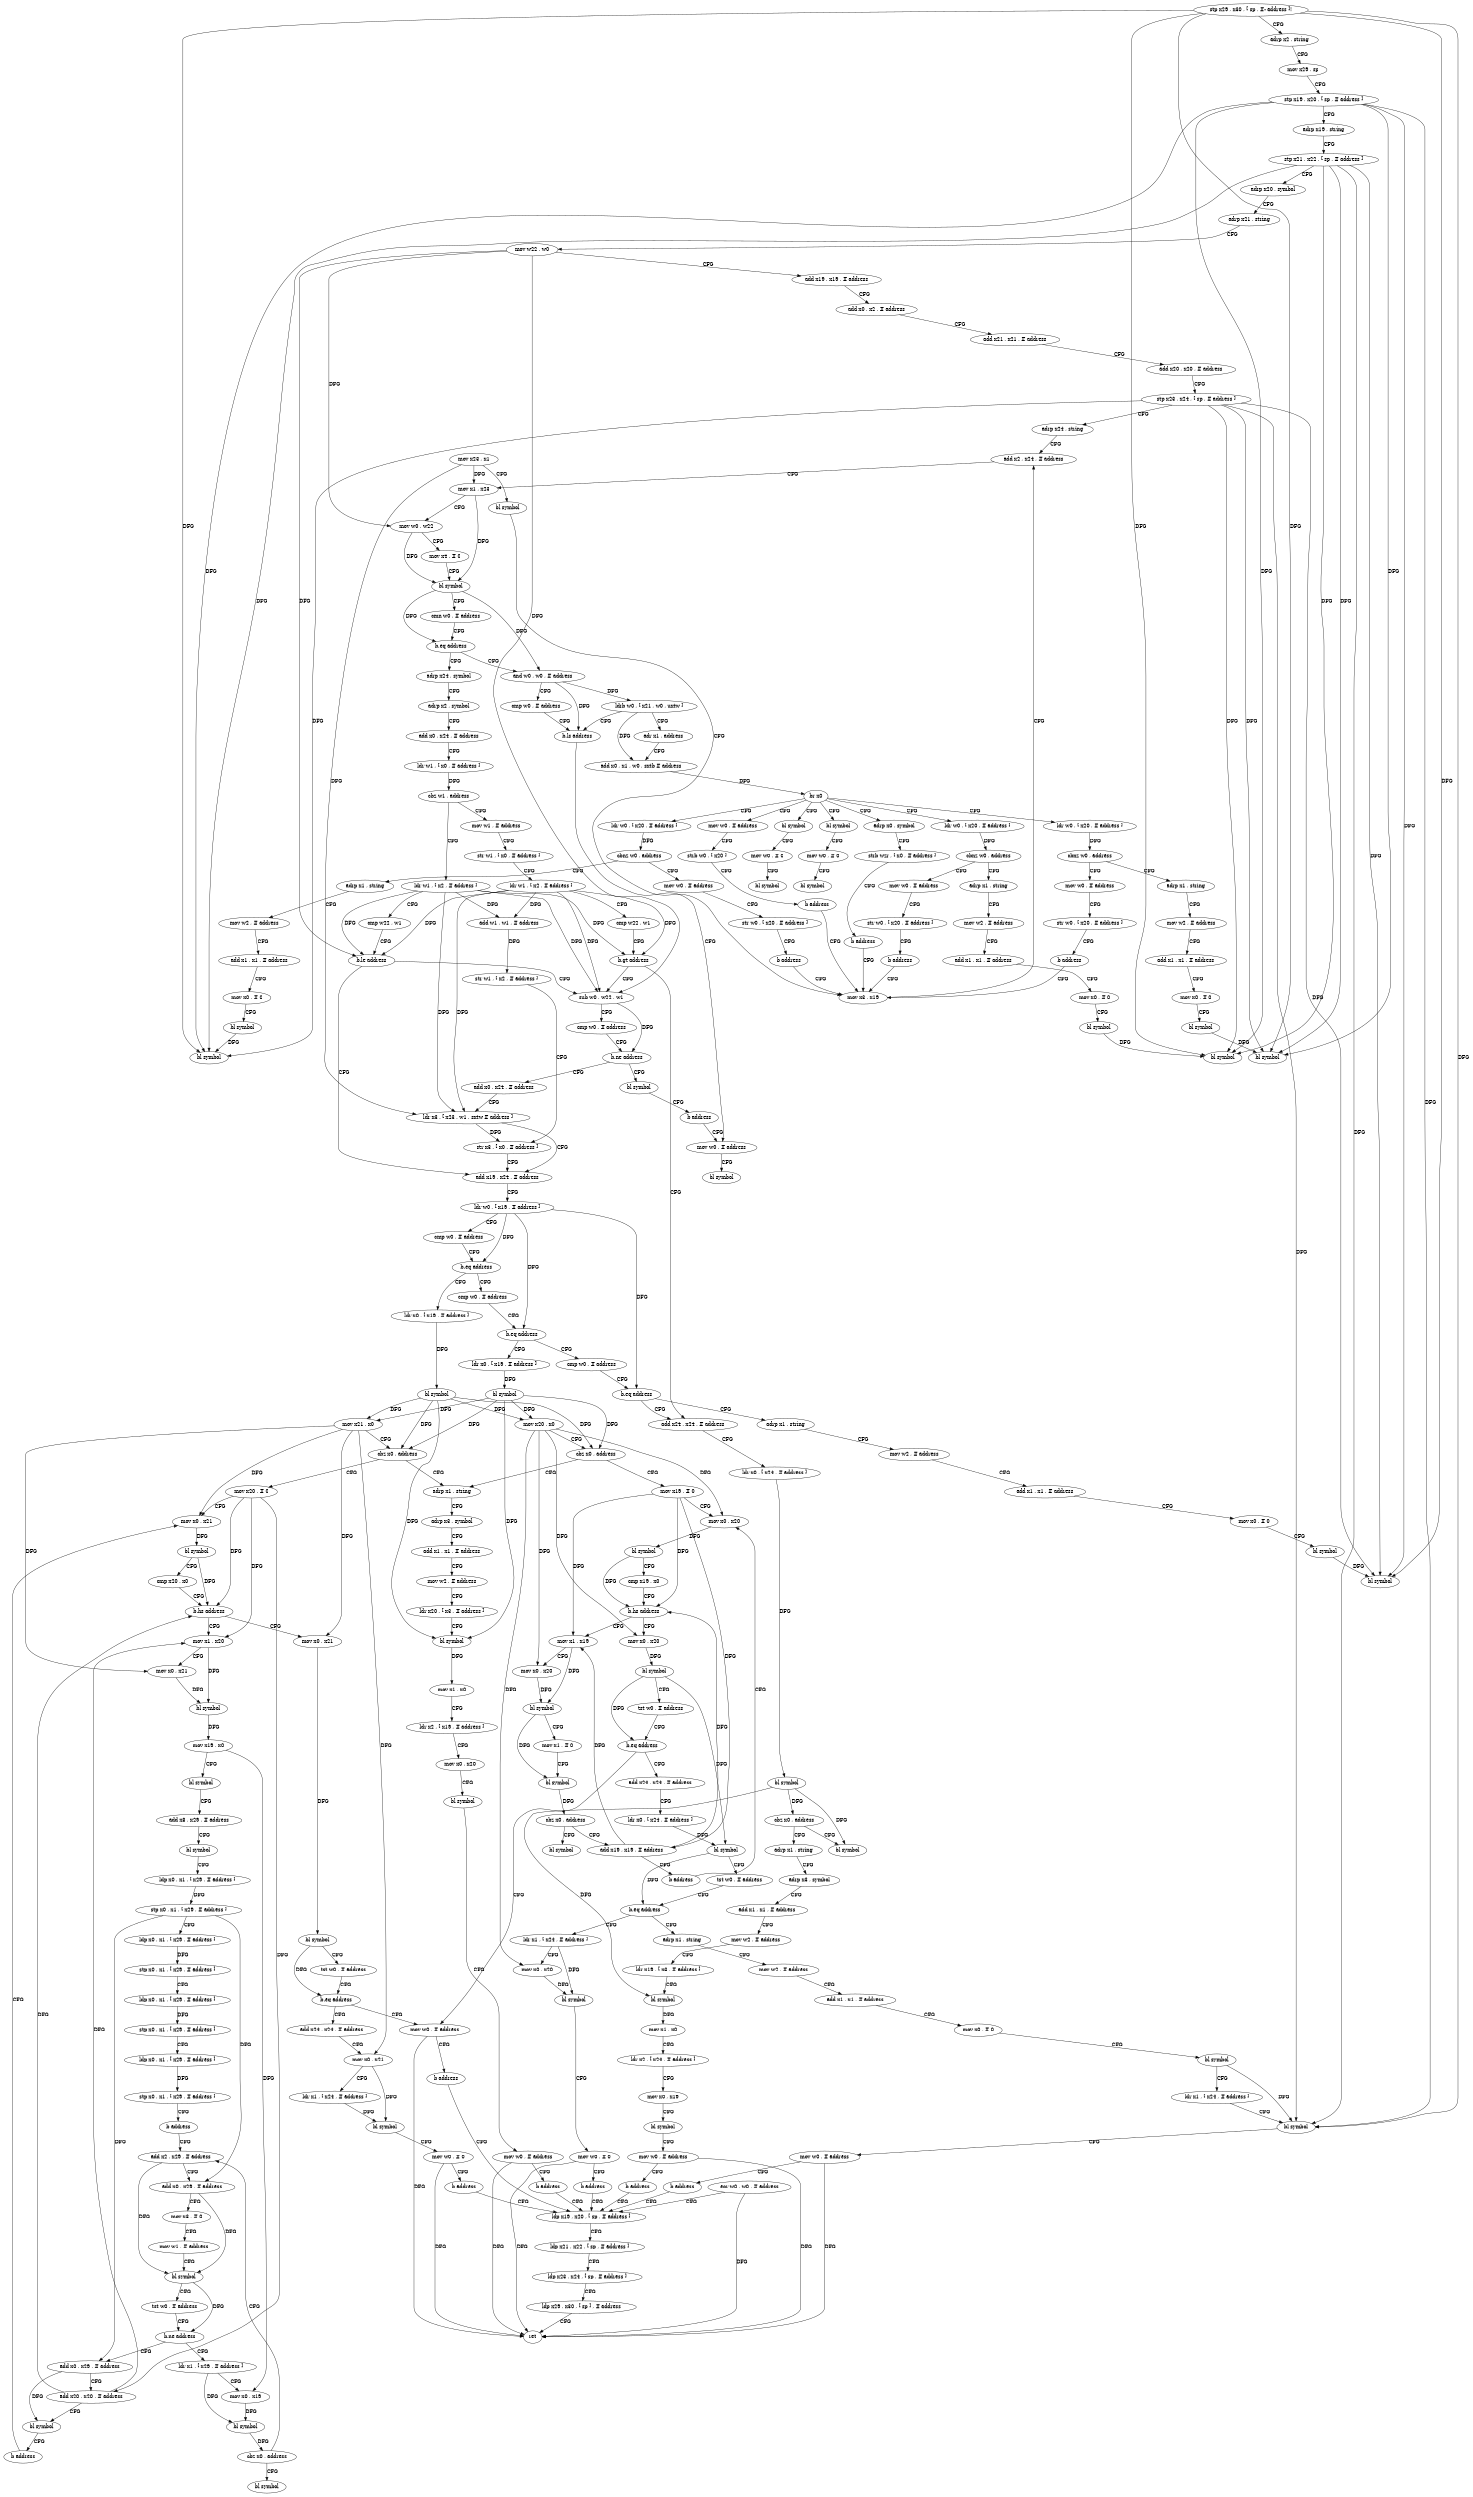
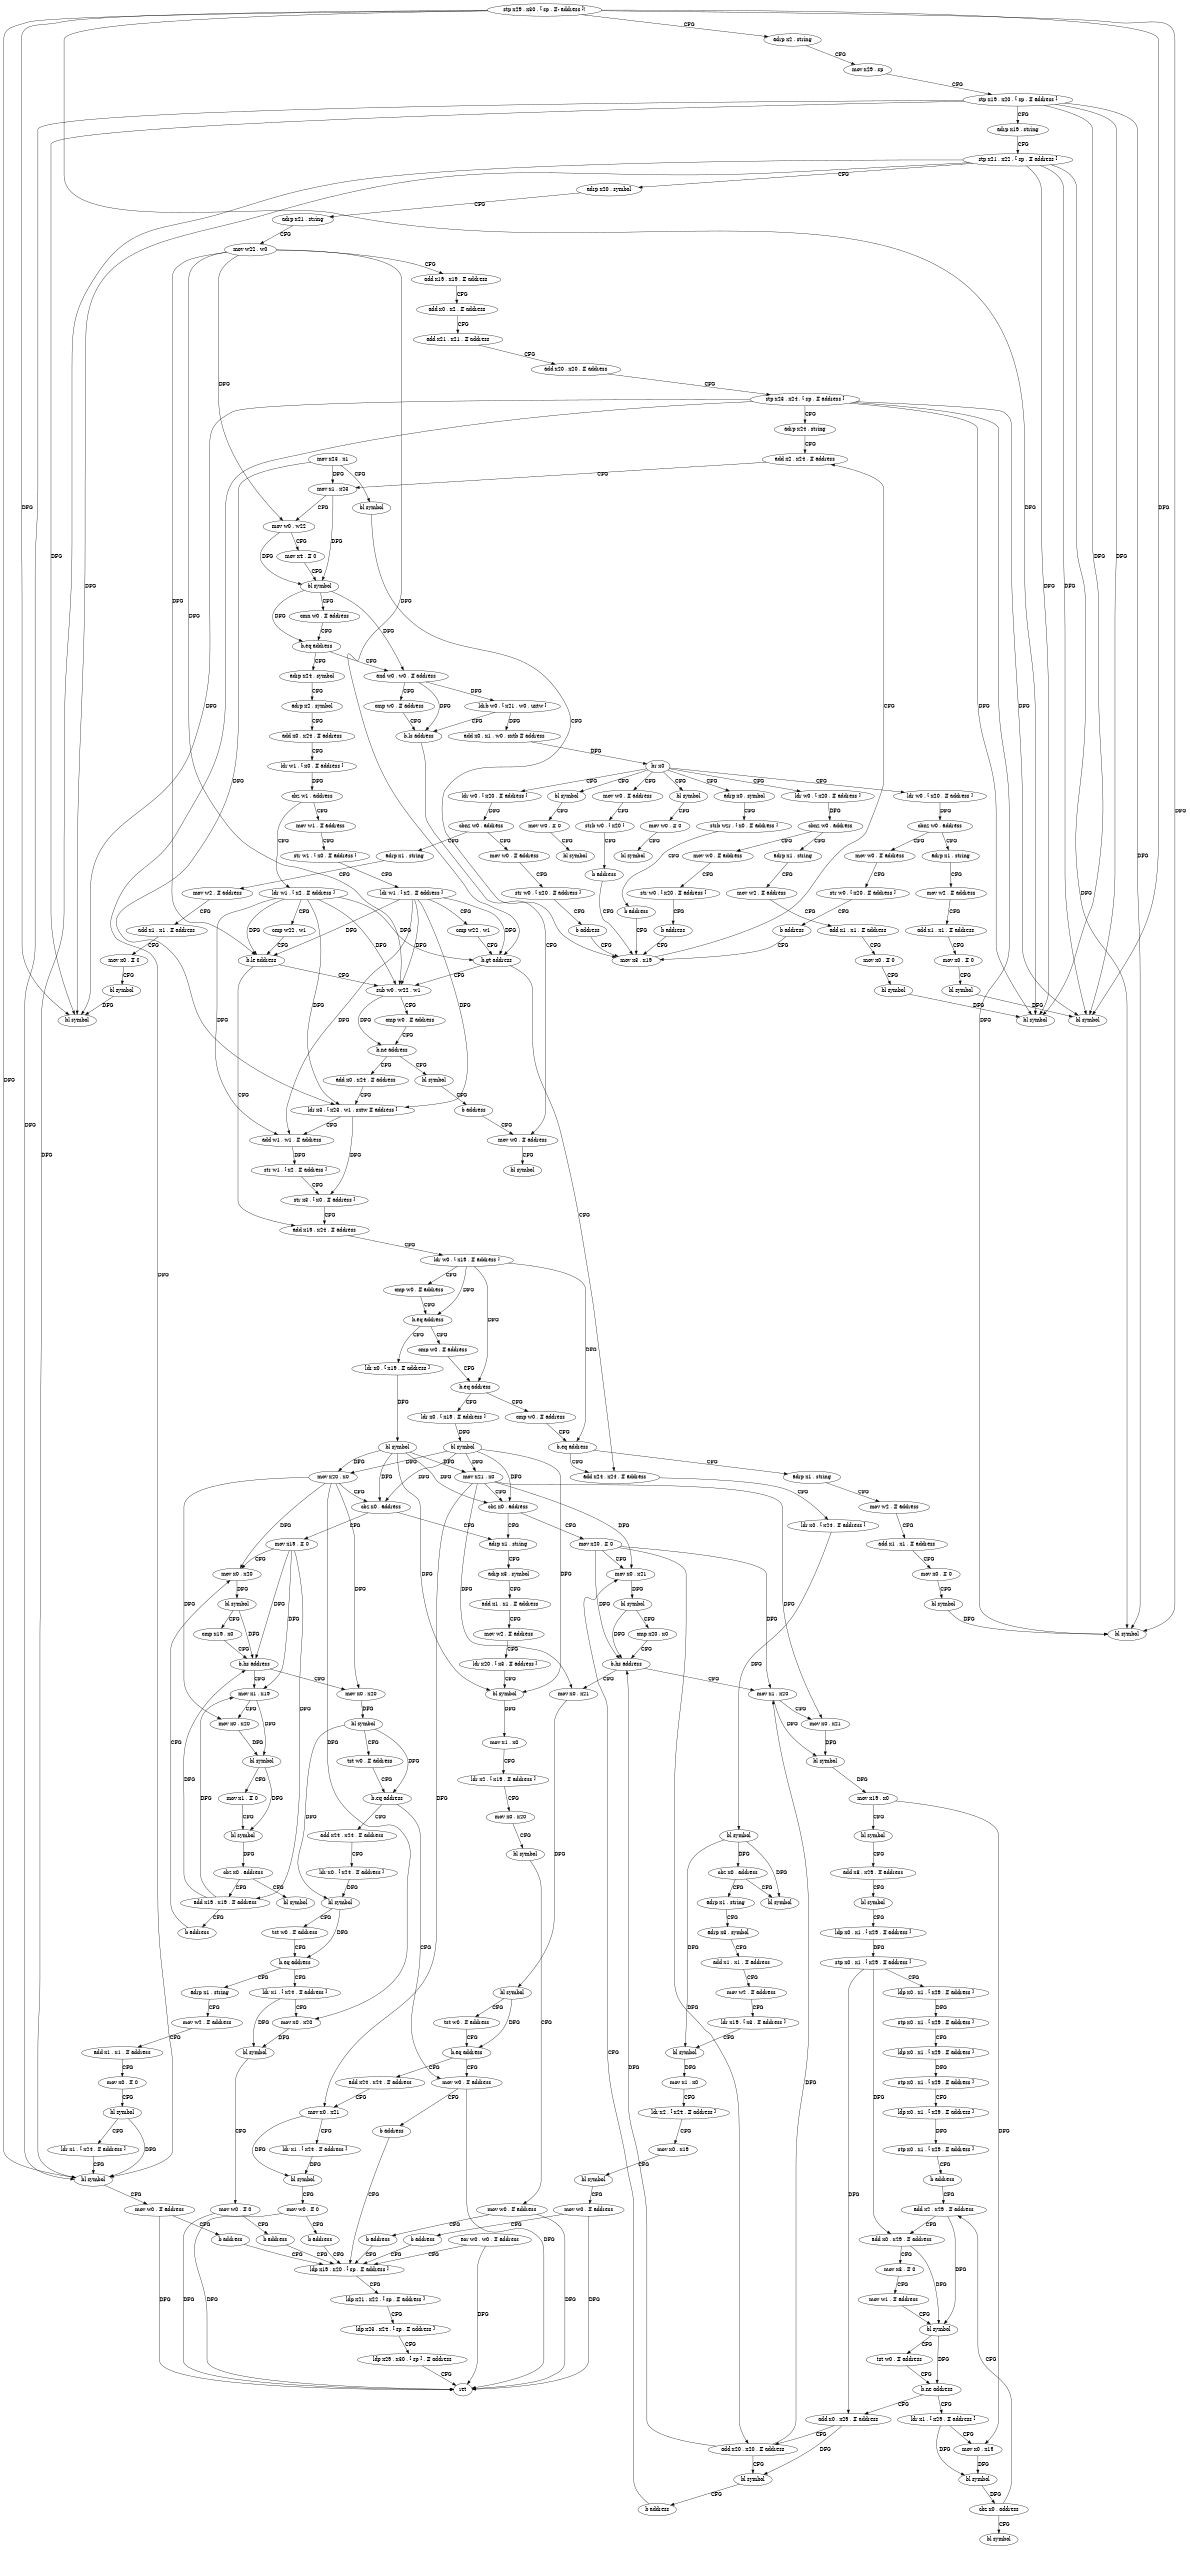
none -> (400, 598)
(663, 736) -> none
(550, 1138) -> (324, 1125)
